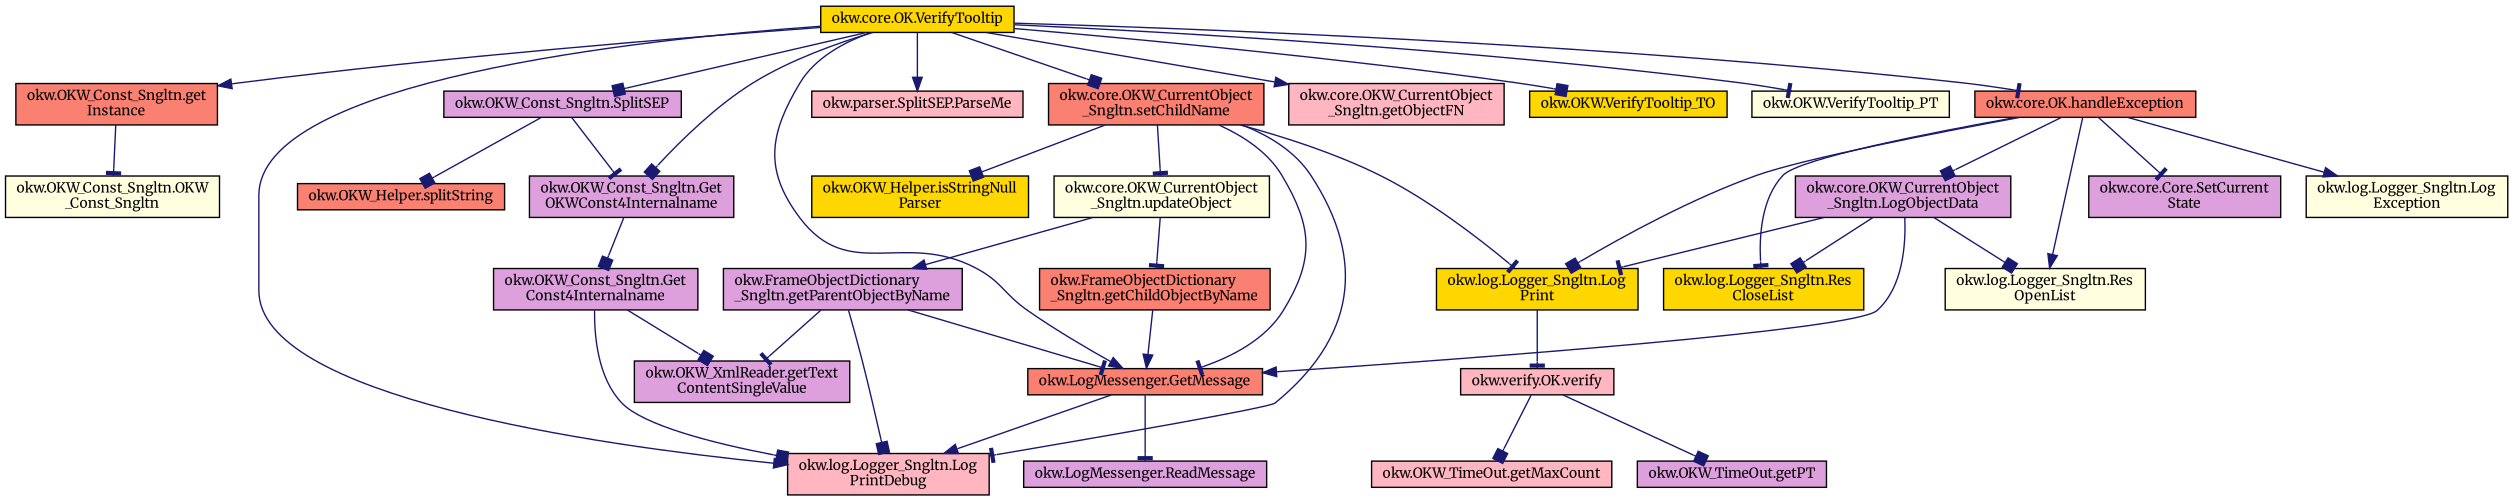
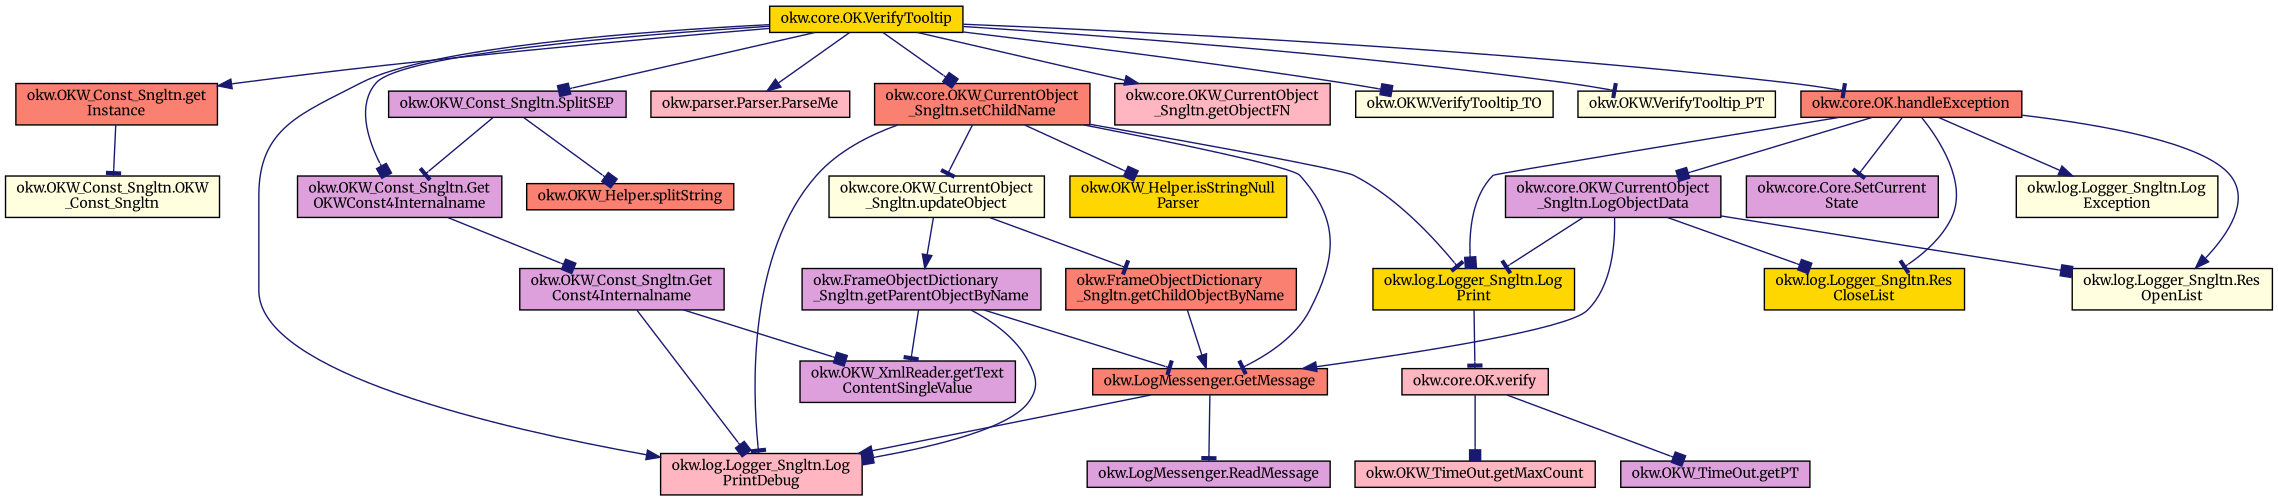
(917, 104) -> (750, 104)
(1628, 104) -> (1454, 104)
(849, 250) -> none
(1537, 382) -> (1475, 382)
